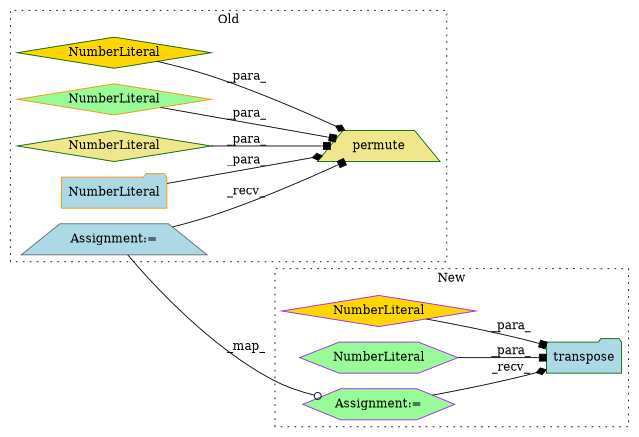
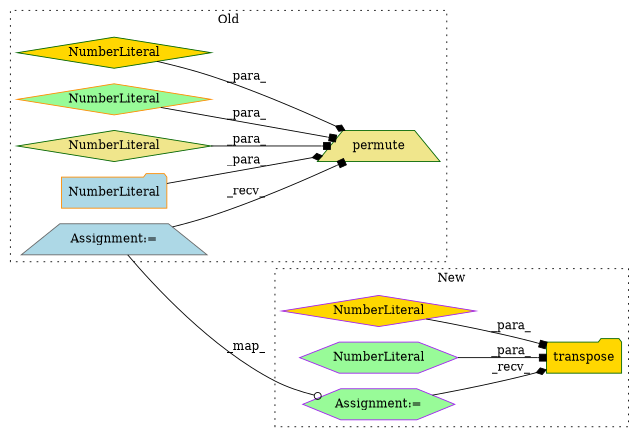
(584, 358) -> (584, 358)
